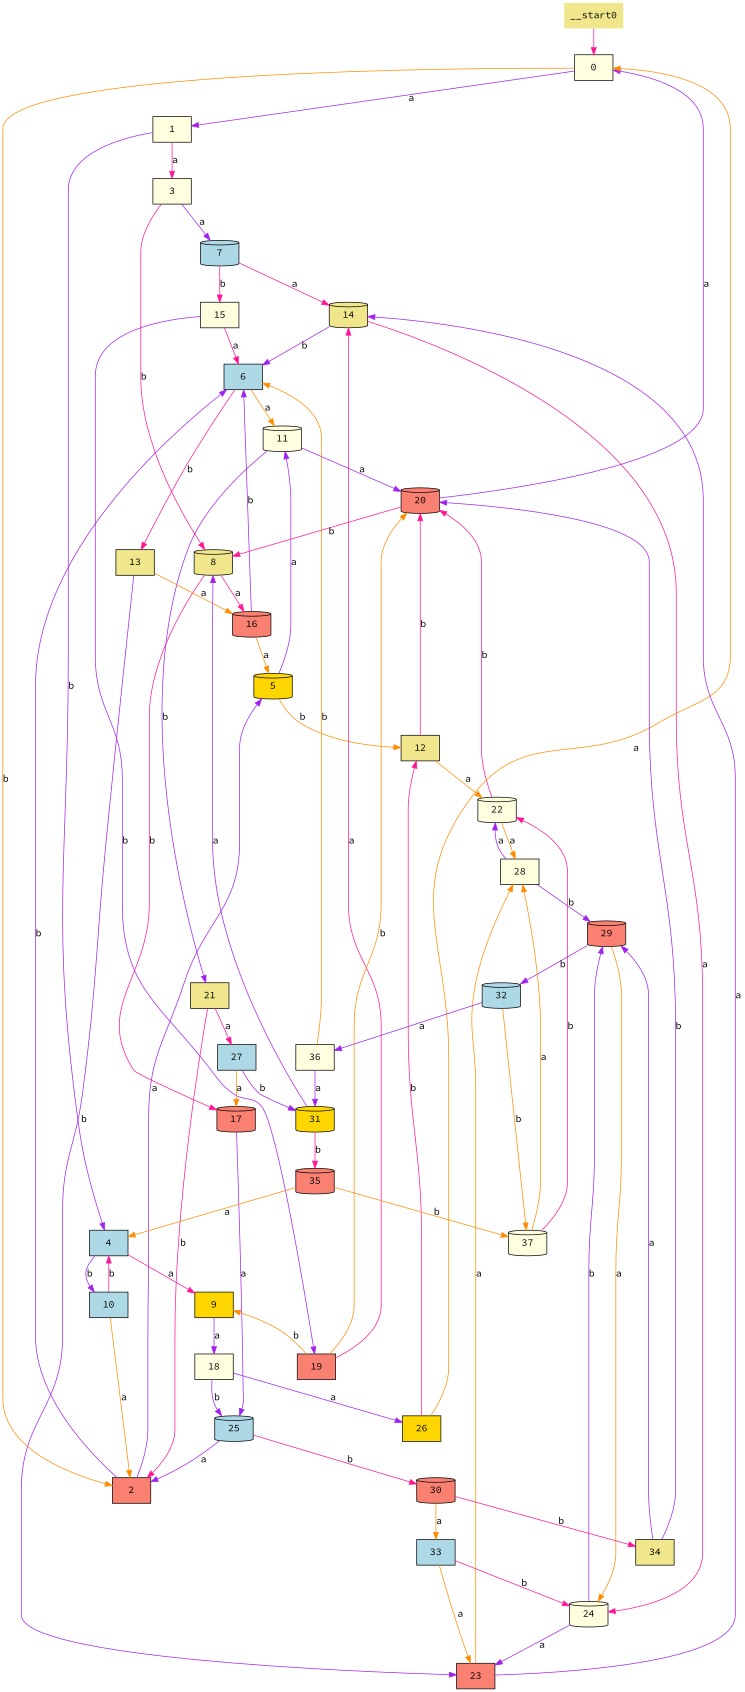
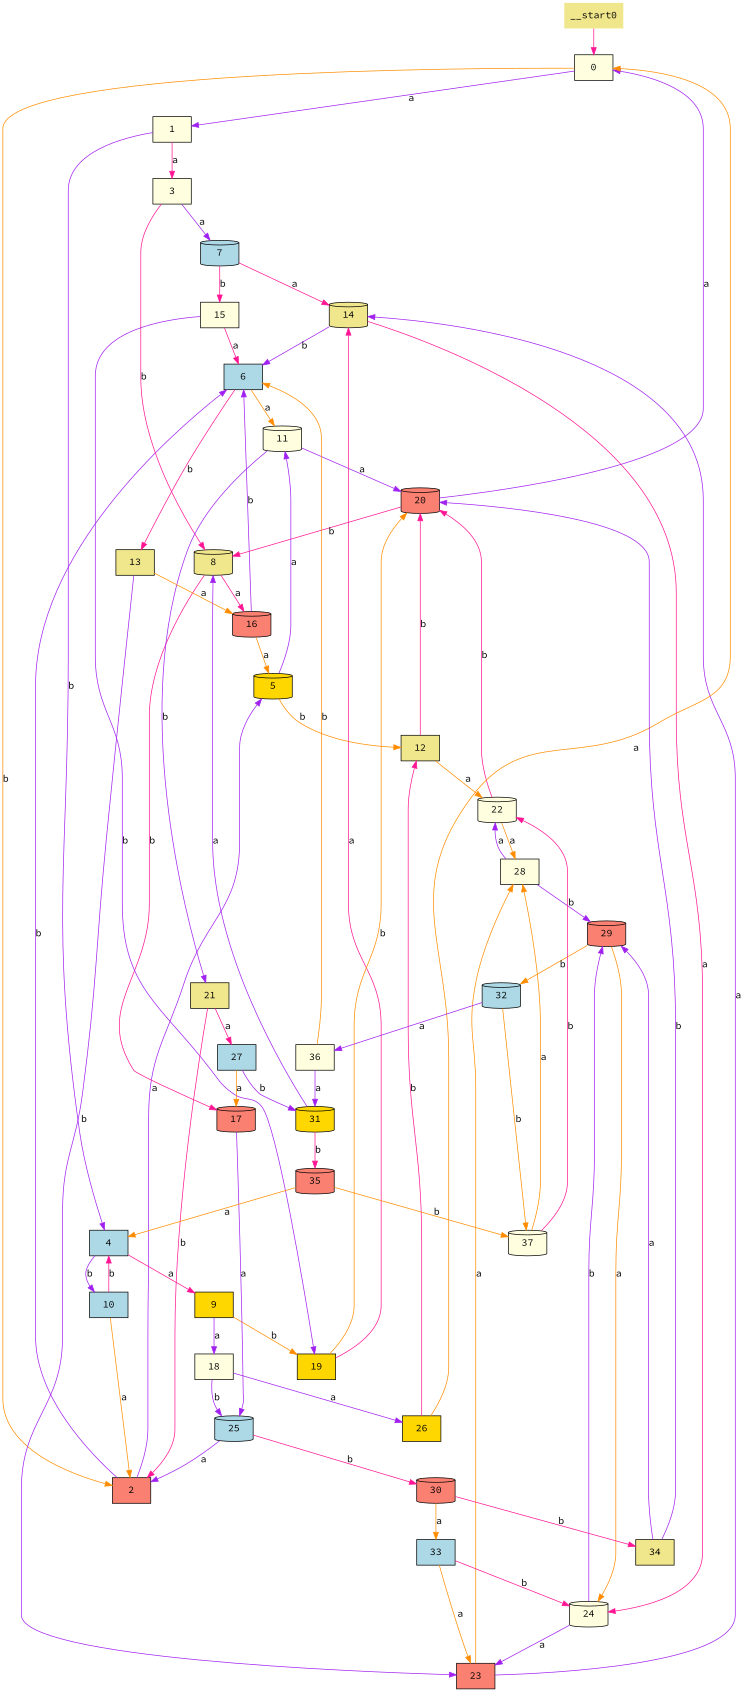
(557, 963) -> (557, 963)
(277, 1328) -> (262, 1334)
(316, 1367) -> (316, 1367)
